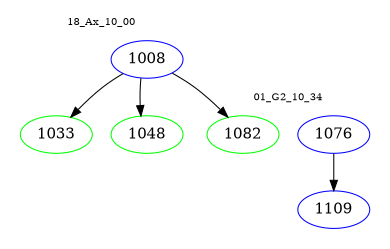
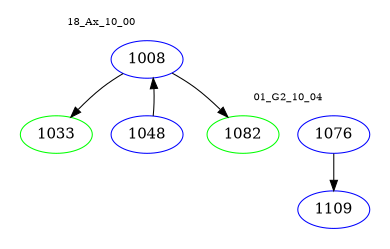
(140, 92) -> (154, 102)
(288, 98) -> (288, 98)
(147, 135) -> (147, 135)
